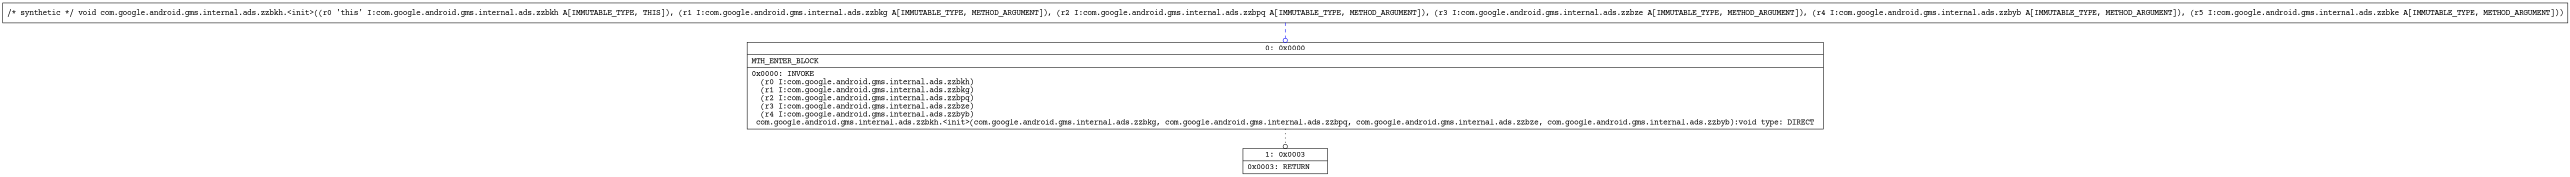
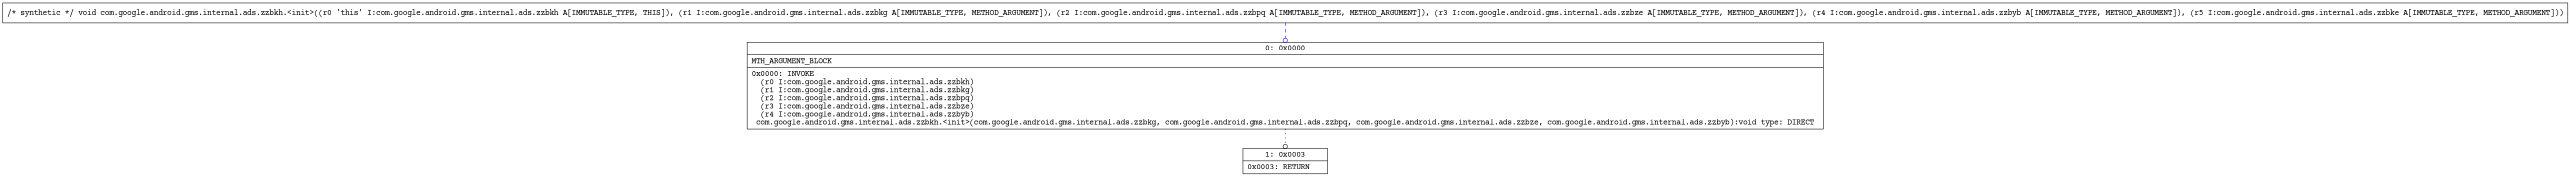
(785, 61) -> (792, 61)
